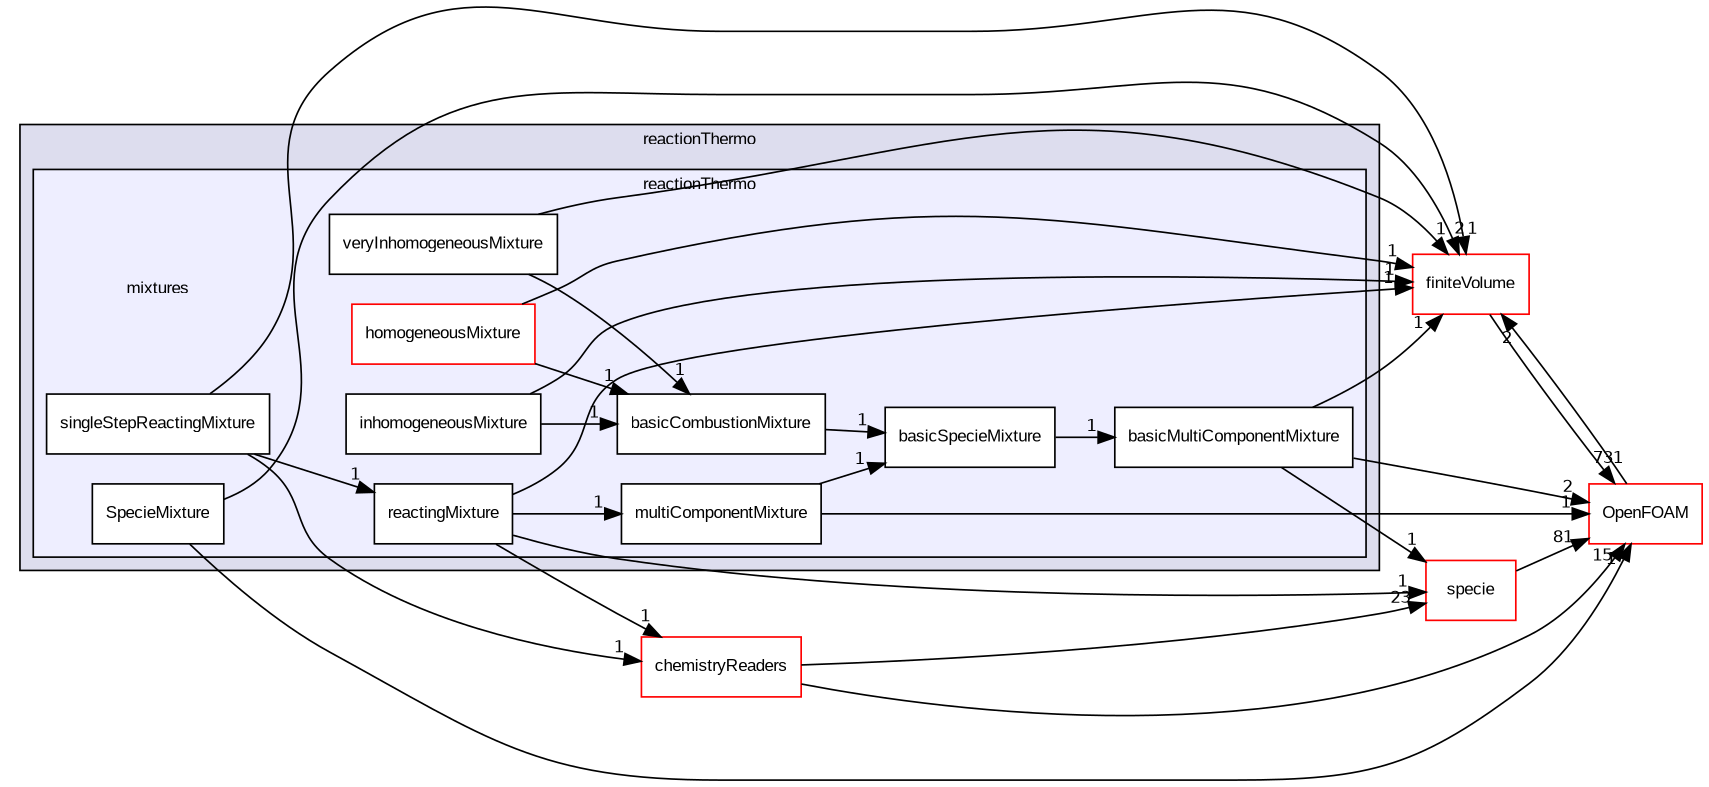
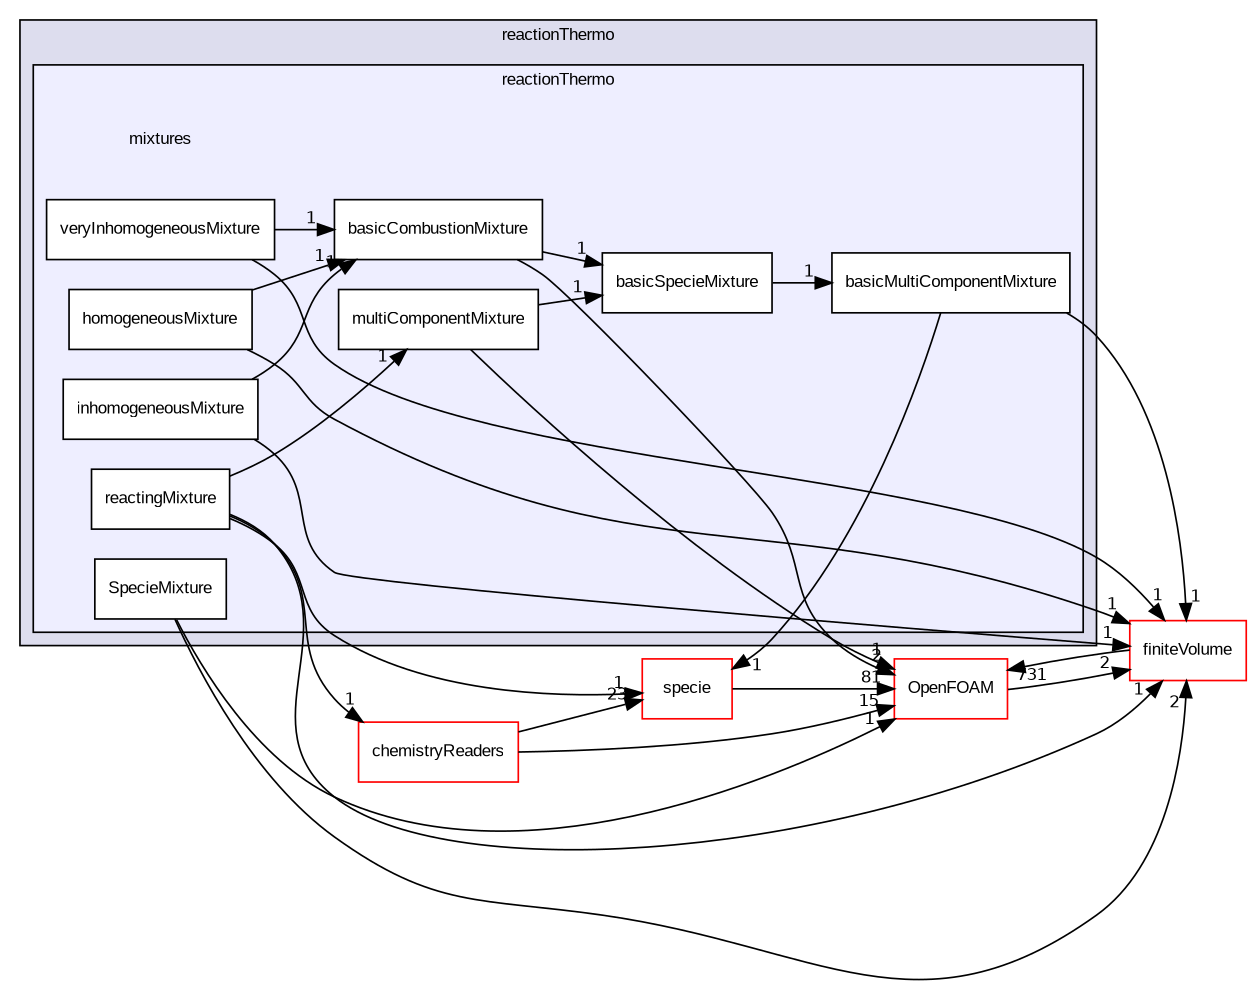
(443, 334) -> (161, 319)
(158, 424) -> none
(1463, 478) -> (718, 451)
